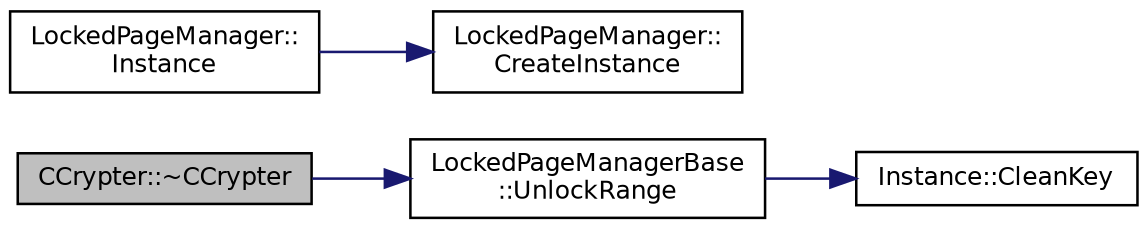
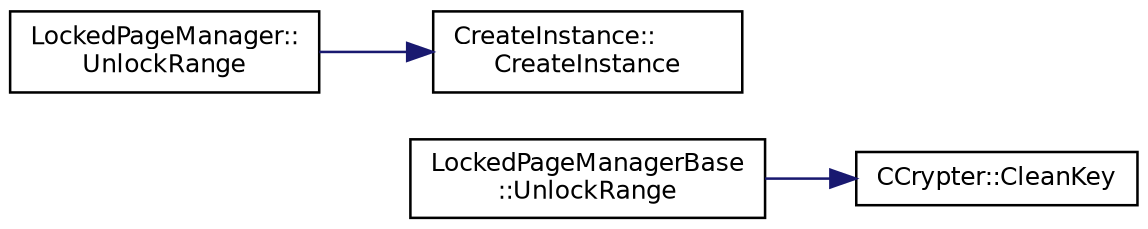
(165, 52) -> (165, 52)
(588, 52) -> (588, 52)
(165, 179) -> none
(997, 179) -> (997, 179)
